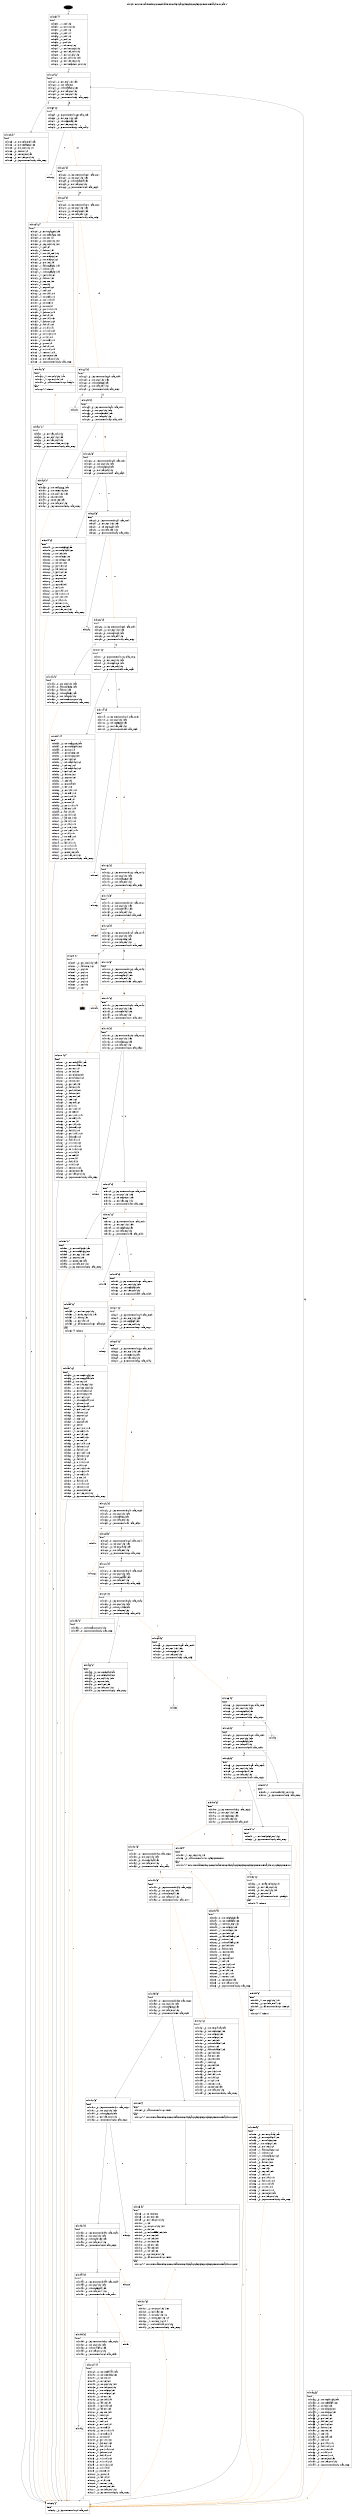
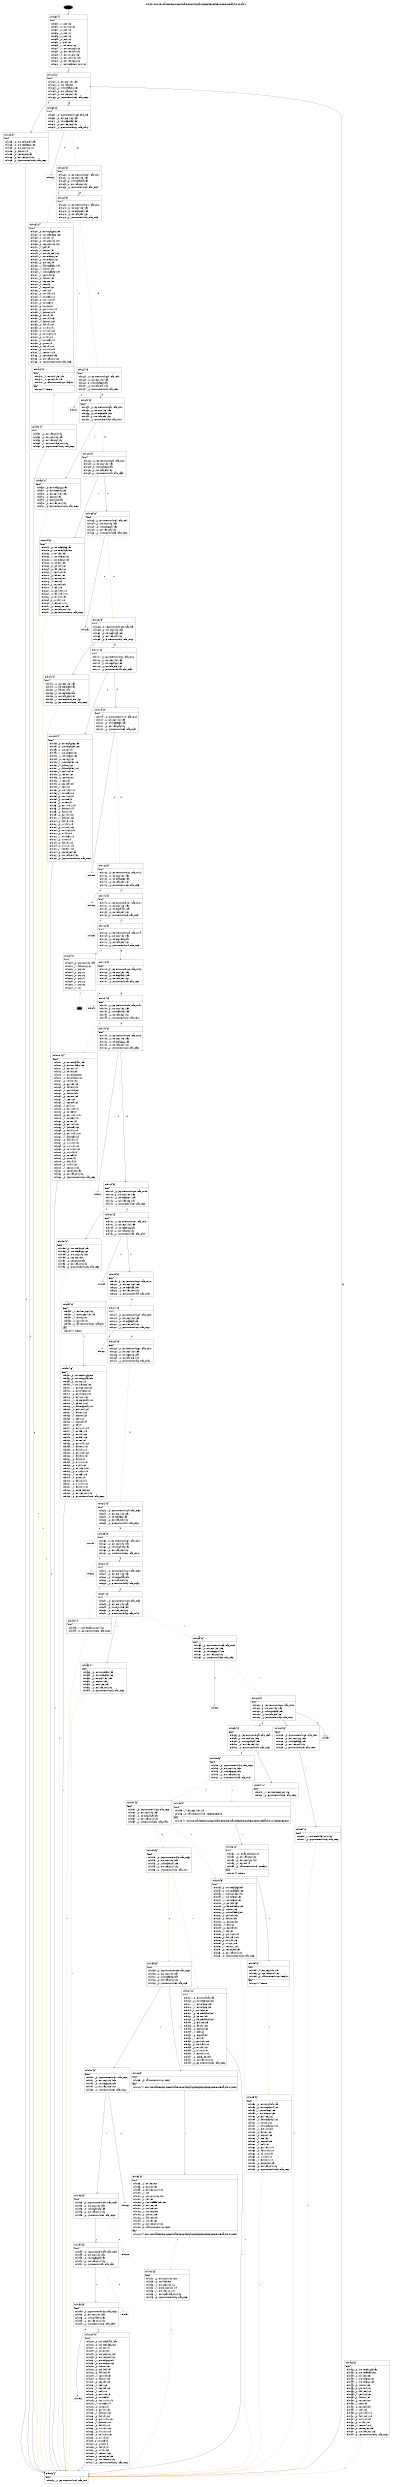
(244, 1753) -> (262, 1723)
